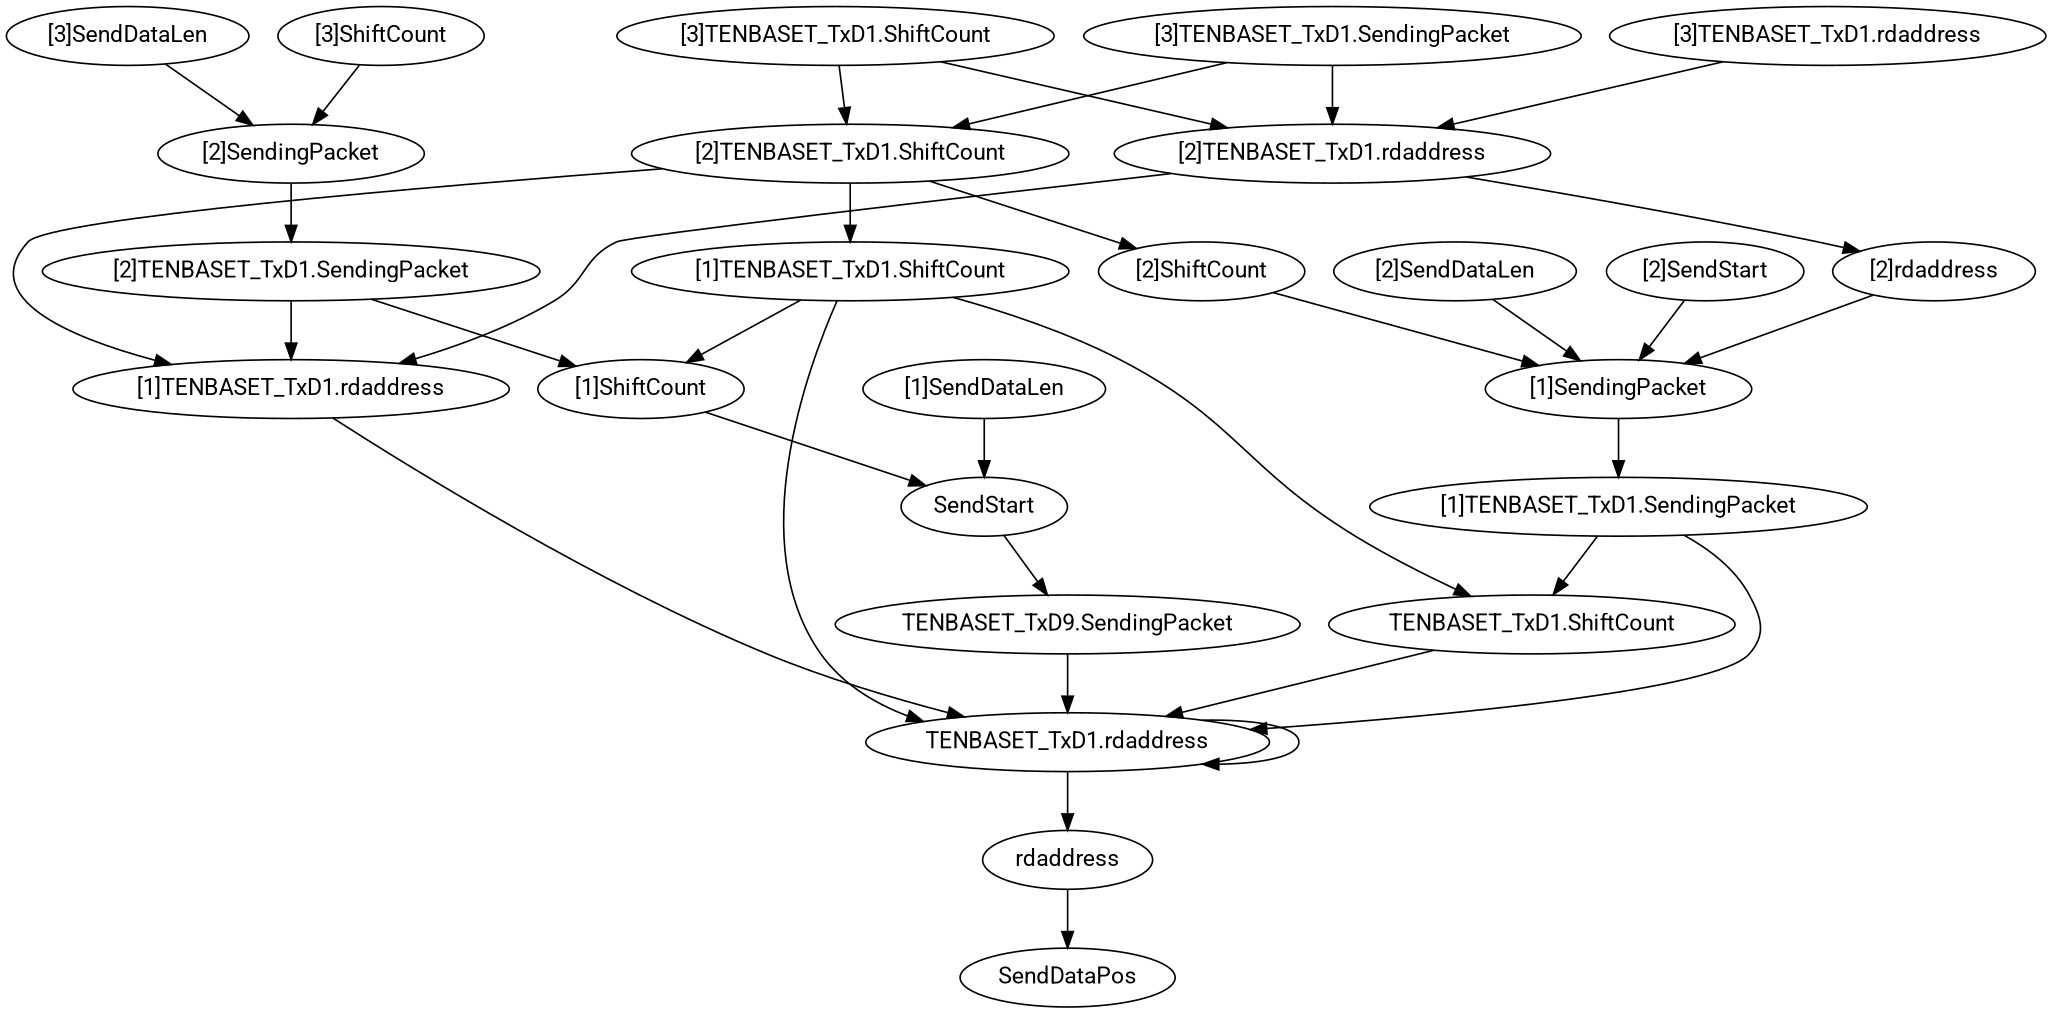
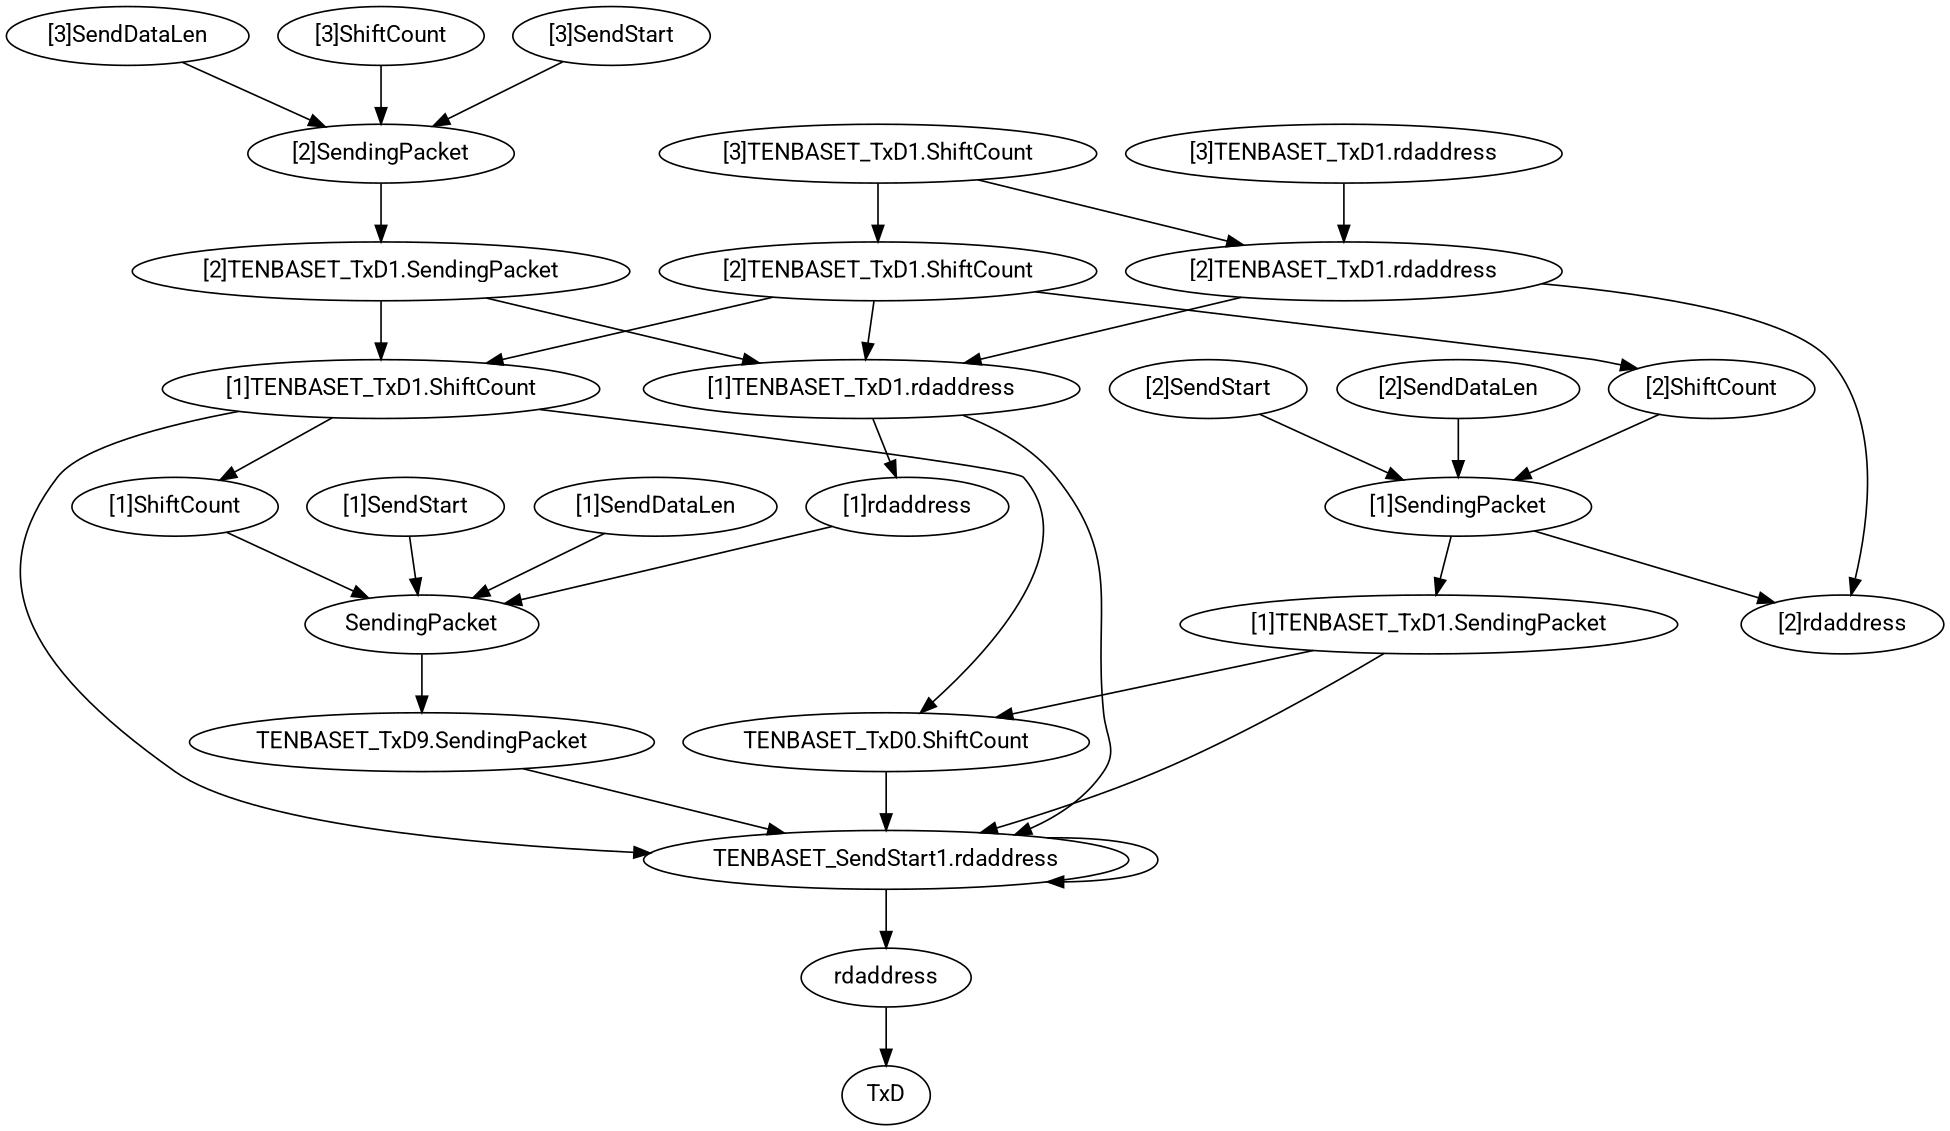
none -> (612, 36)
(1332, 36) -> none
(1787, 326) -> (1646, 564)
(465, 330) -> (381, 322)
none -> (406, 507)
none -> (907, 507)
(984, 507) -> (422, 624)
(1532, 624) -> (886, 742)
(1068, 742) -> (886, 860)
(1068, 978) -> (886, 1095)
